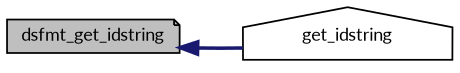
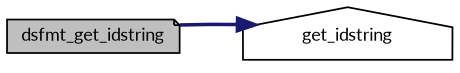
(220, 48) -> (209, 24)
